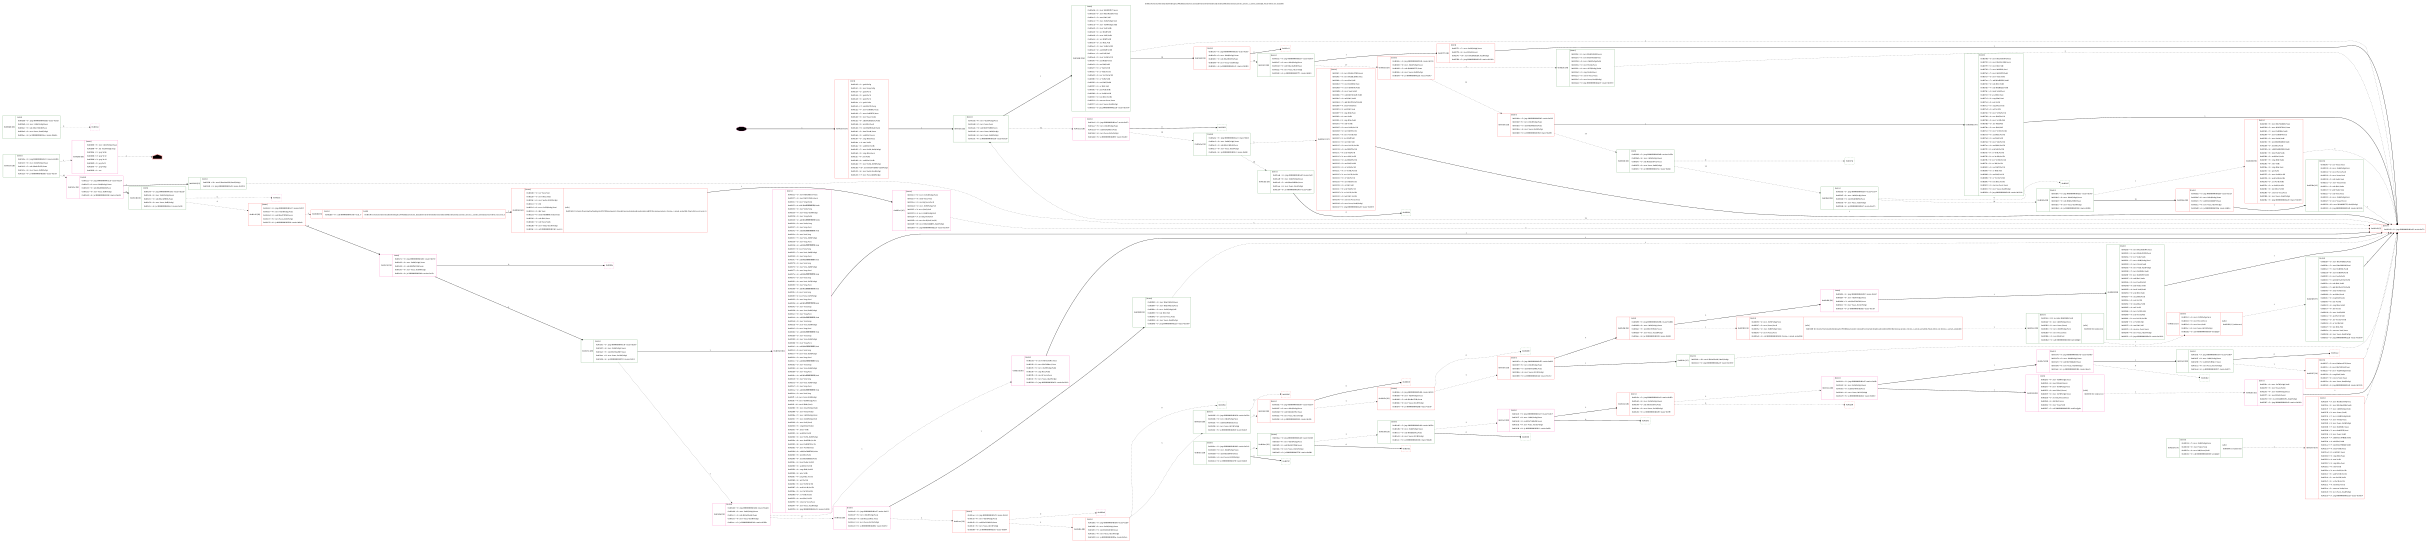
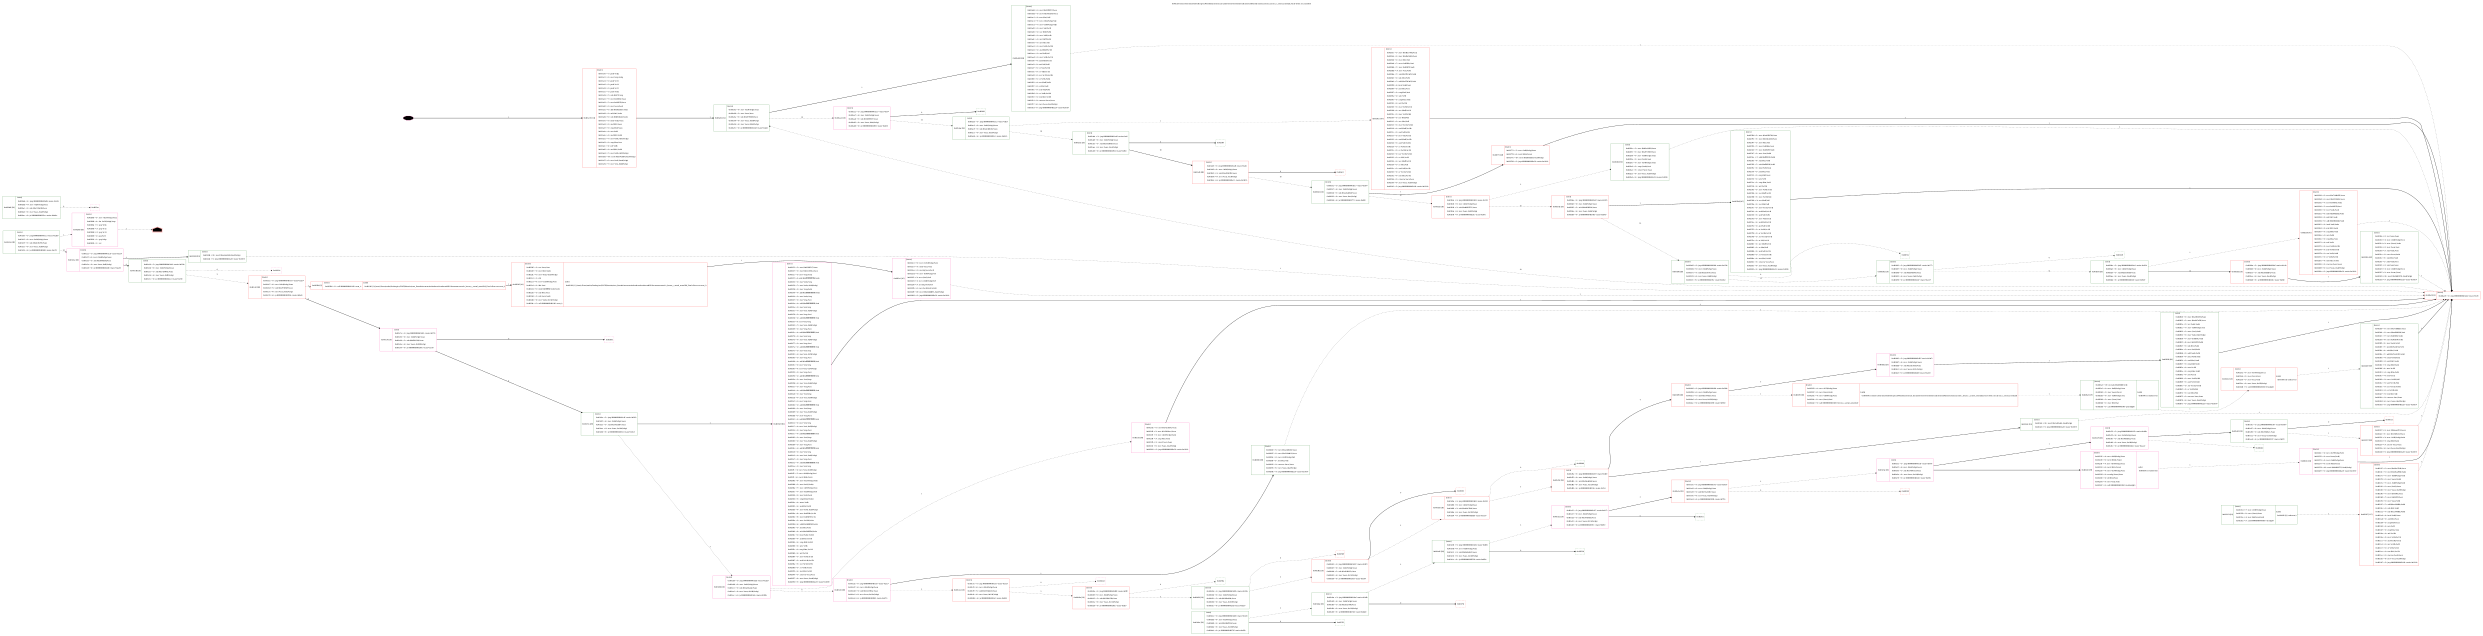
(1162, 58) -> (1160, 158)
